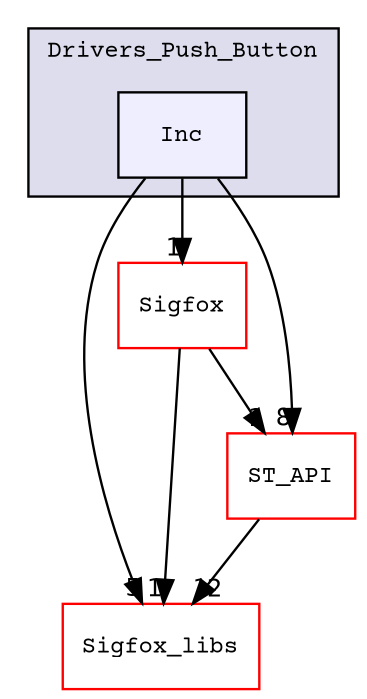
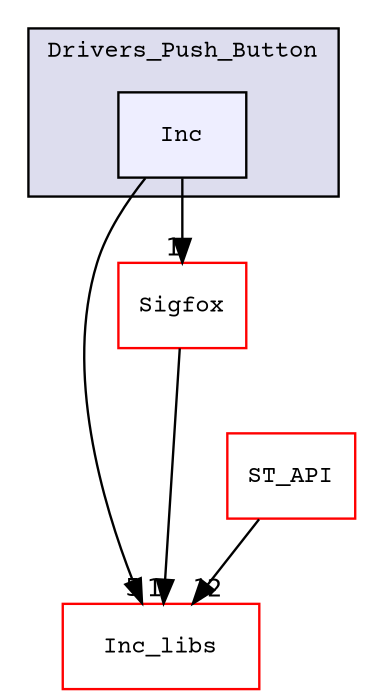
(275, 287) -> none
(230, 381) -> none
(161, 646) -> (161, 646)
